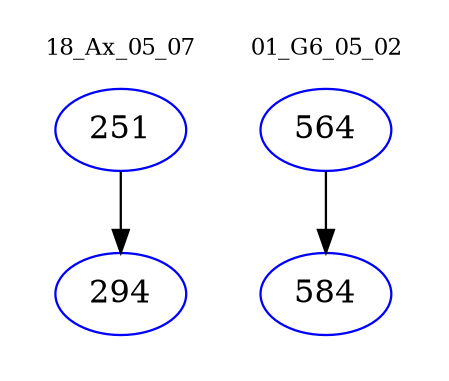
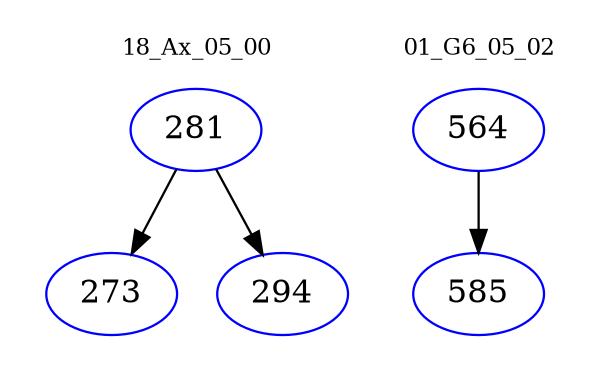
(121, 49) -> (197, 49)
(121, 130) -> (196, 130)
none -> (112, 294)
(326, 294) -> (479, 294)
